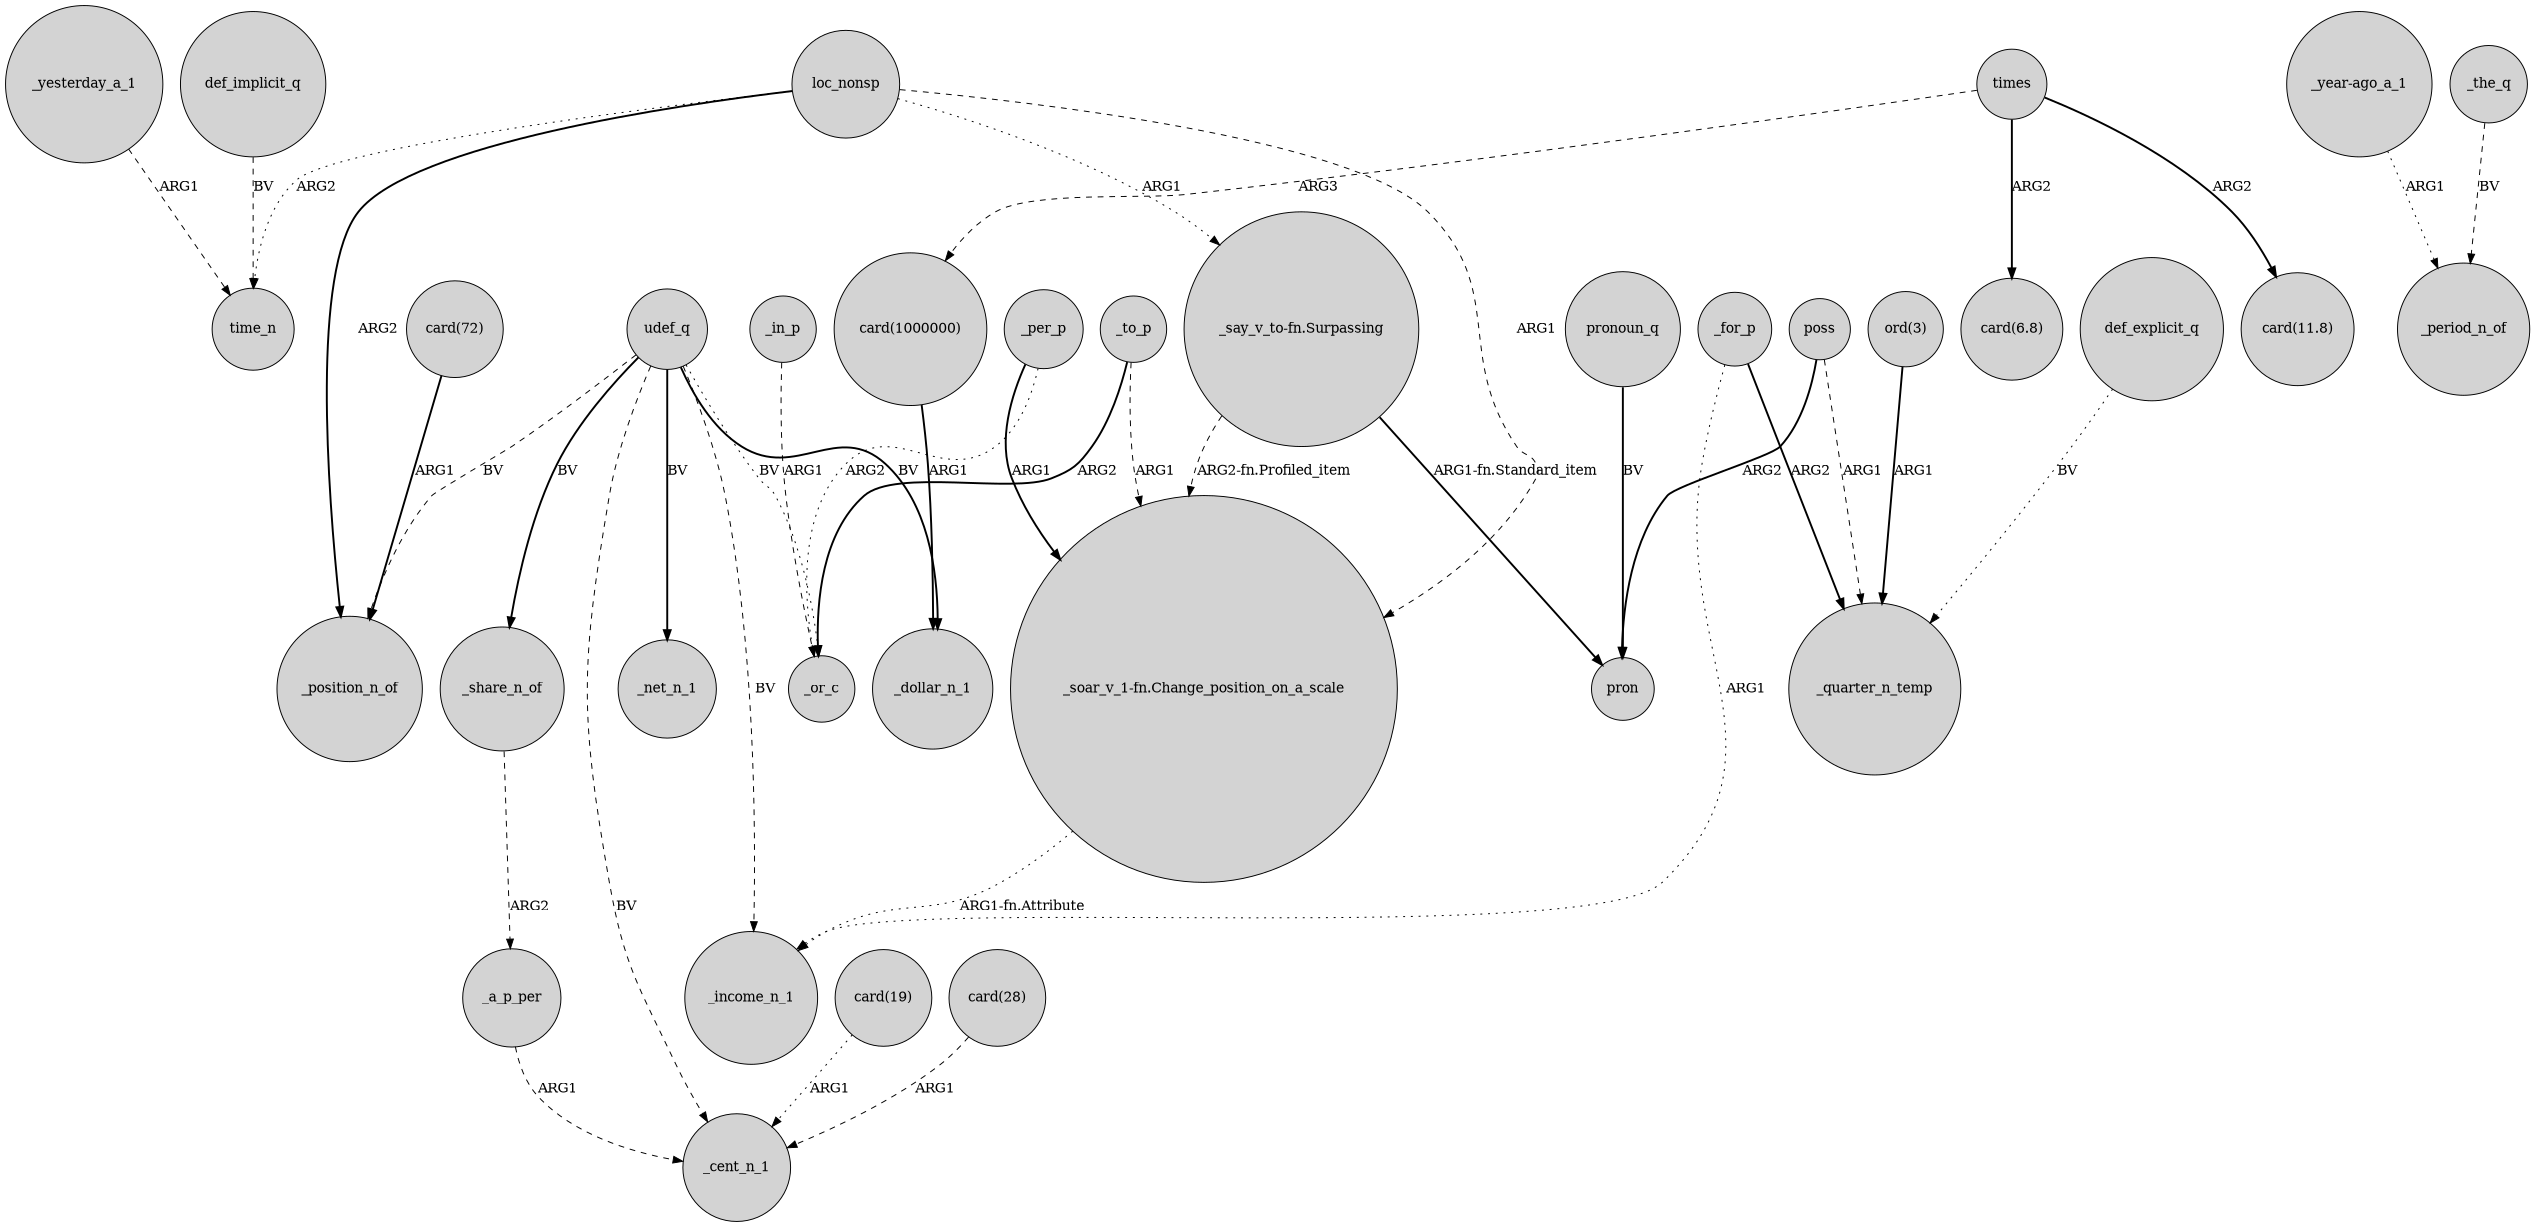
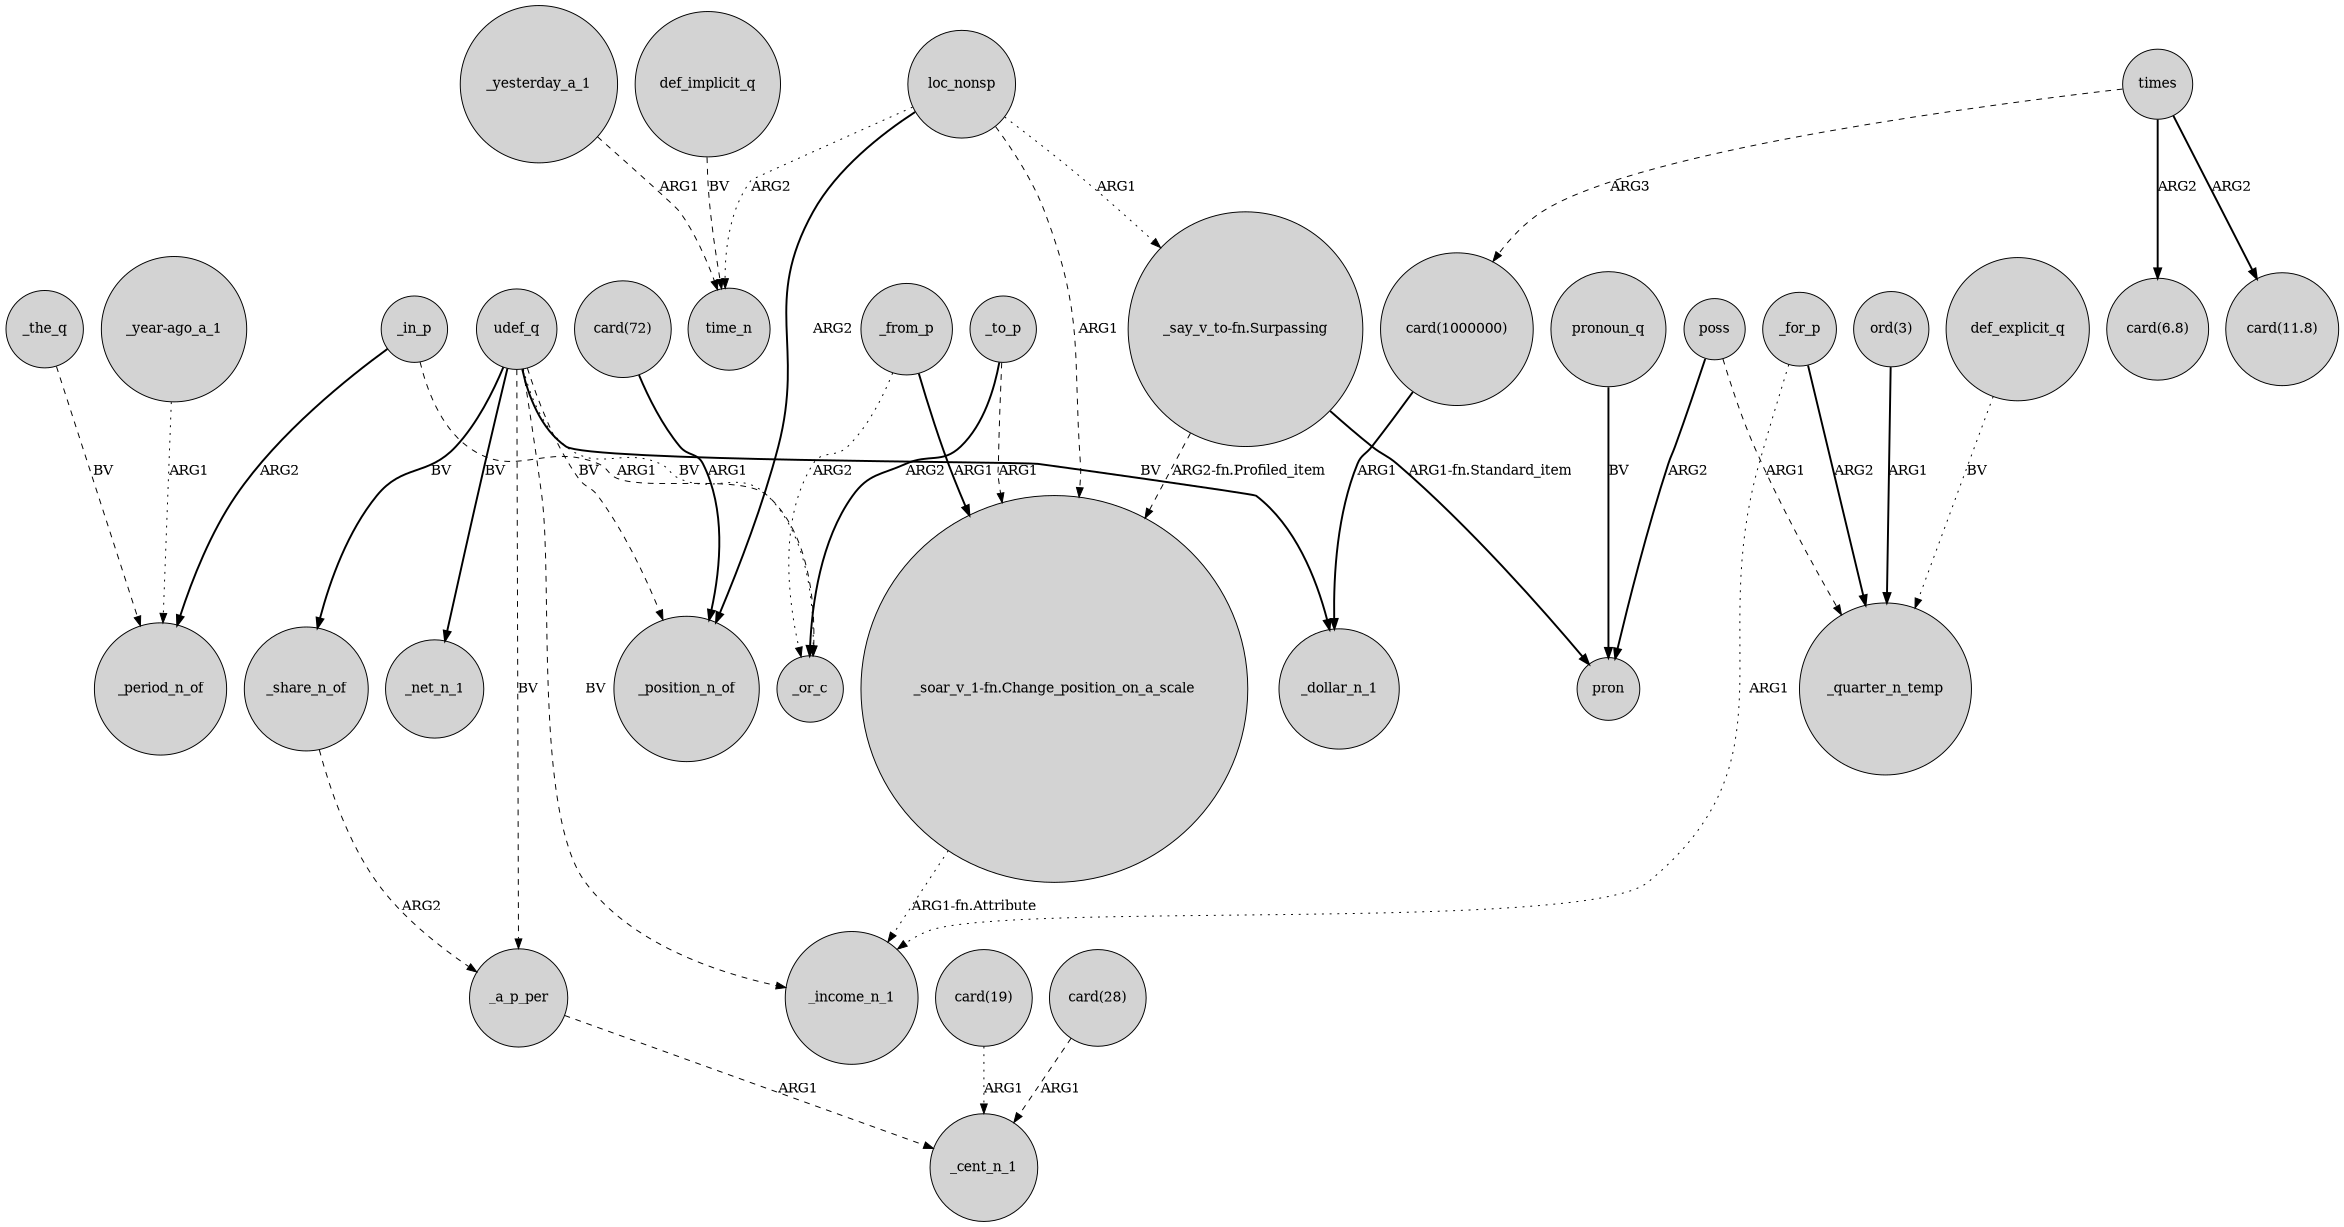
(1044, 329) -> (907, 329)
none -> (260, 464)
(590, 746) -> (518, 654)
